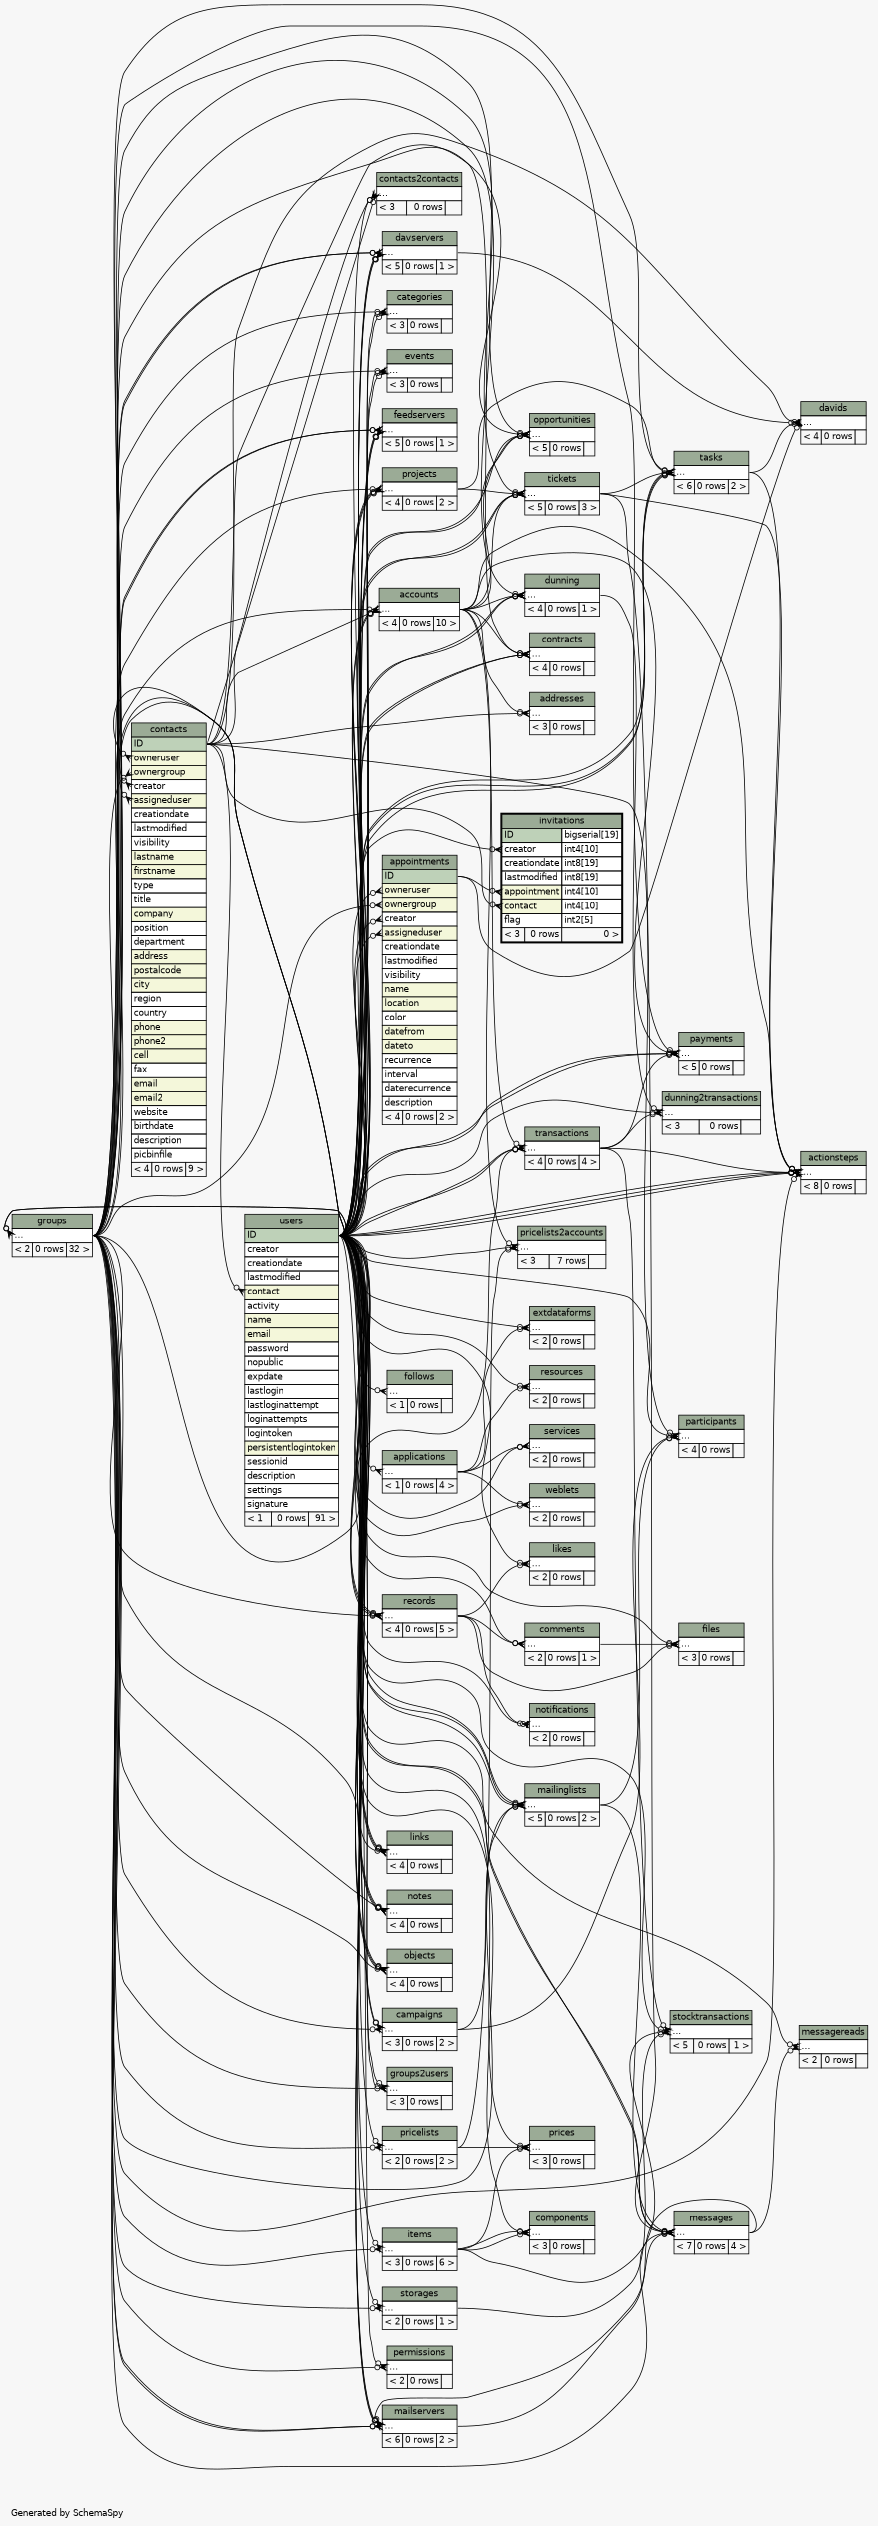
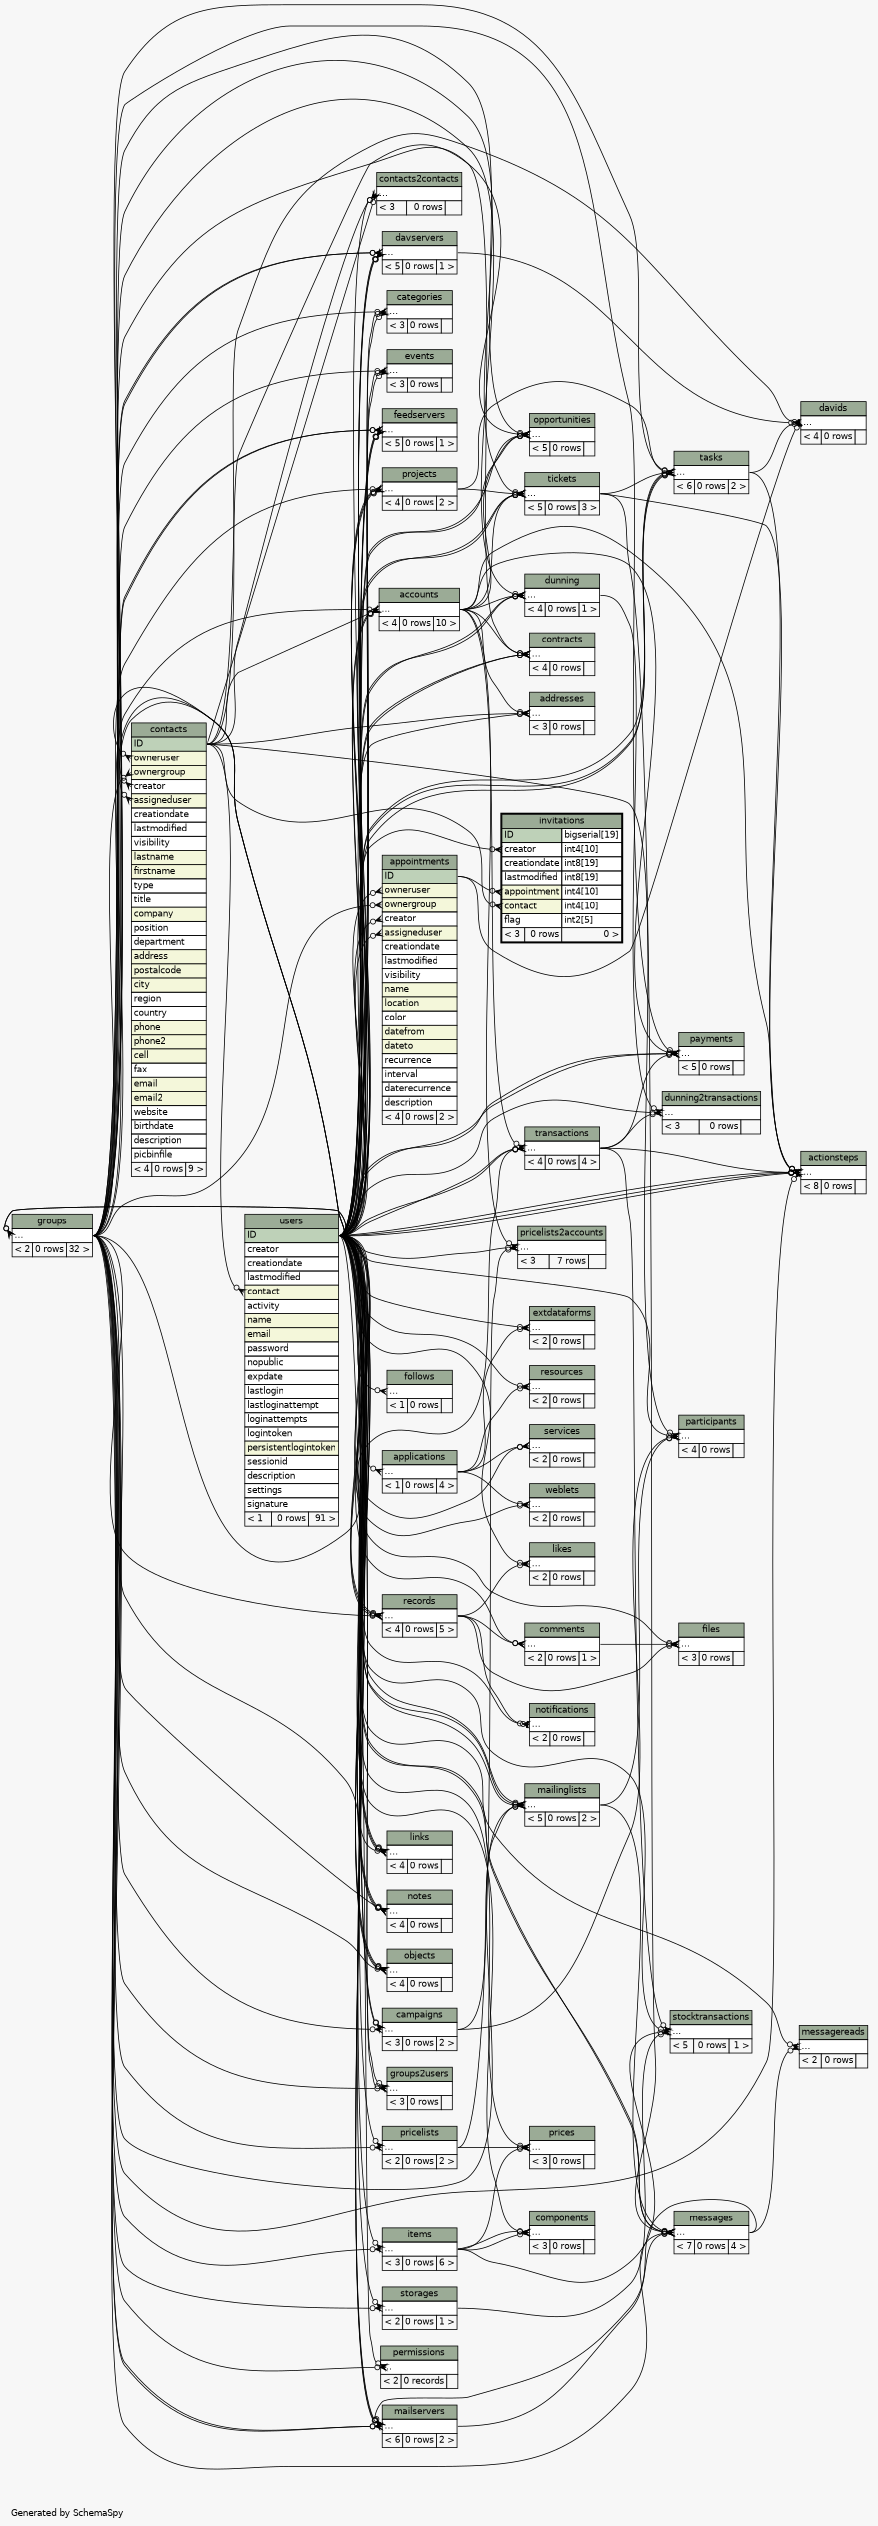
none -> (359, 918)
(424, 2381) -> (424, 2381)
